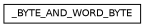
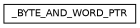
(72, 14) -> (70, 14)
